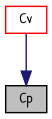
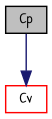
(26, 52) -> (26, 52)
